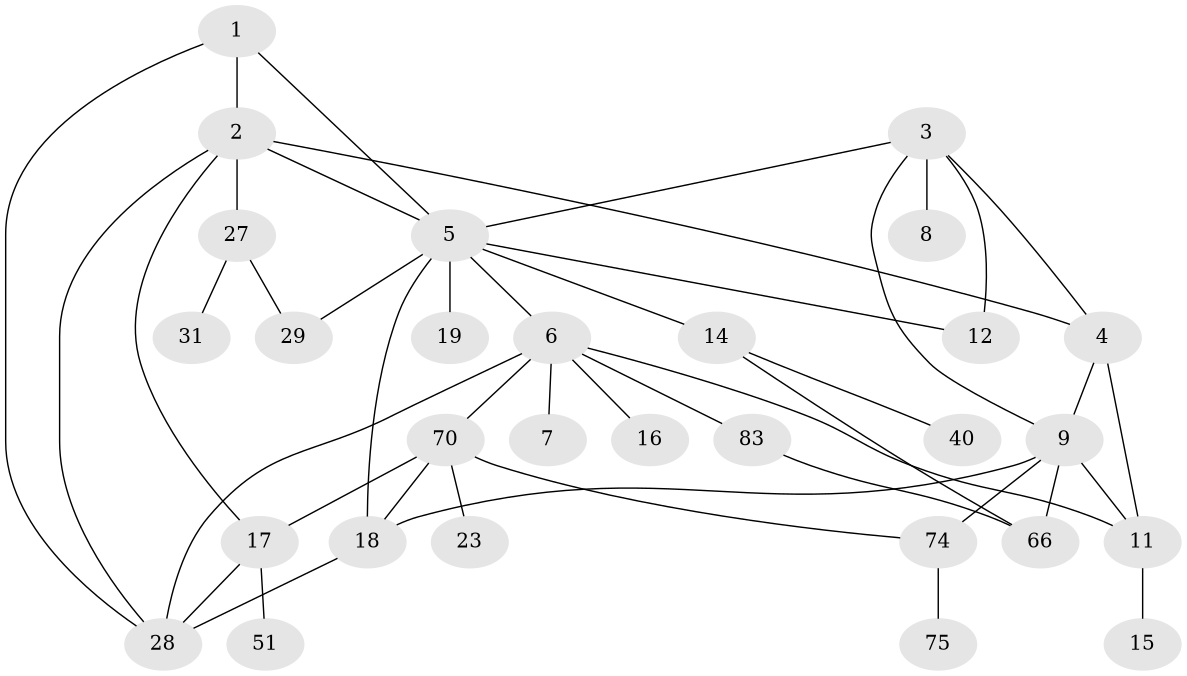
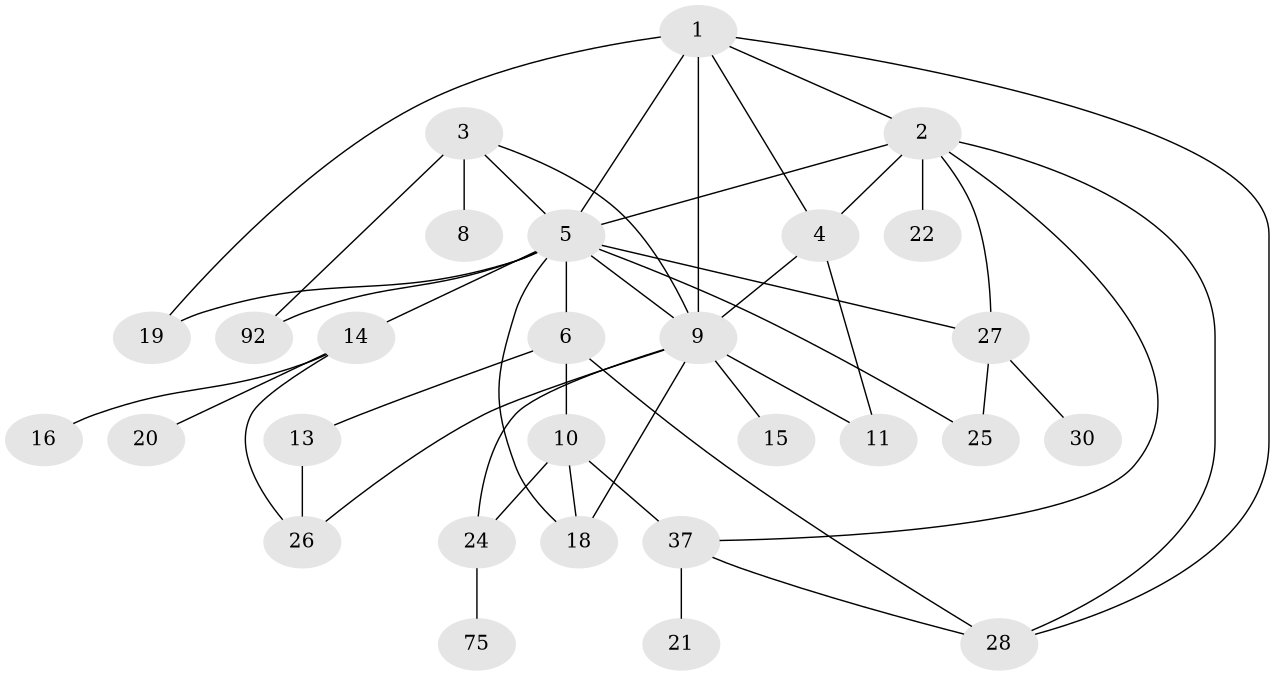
none -> (386, 124)
none -> (698, 184)
(1020, 232) -> (759, 133)
none -> (923, 236)
none -> (632, 287)
none -> (778, 287)
(192, 338) -> (1083, 440)
(294, 338) -> (981, 440)
(981, 338) -> (254, 338)
(601, 389) -> (200, 389)
(838, 430) -> none
(446, 440) -> (566, 440)
(548, 440) -> none
(752, 440) -> (302, 440)
(962, 440) -> (146, 440)
(260, 542) -> (681, 542)
(470, 542) -> none
(938, 542) -> (477, 542)
(1040, 542) -> (302, 542)
(273, 590) -> none
(1143, 593) -> (737, 389)
(265, 644) -> (681, 644)
